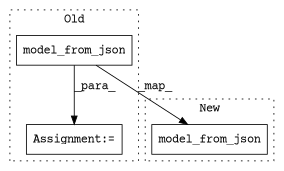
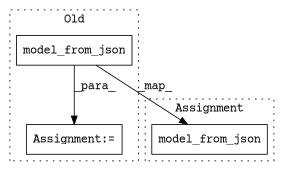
(210, 108) -> (210, 108)
